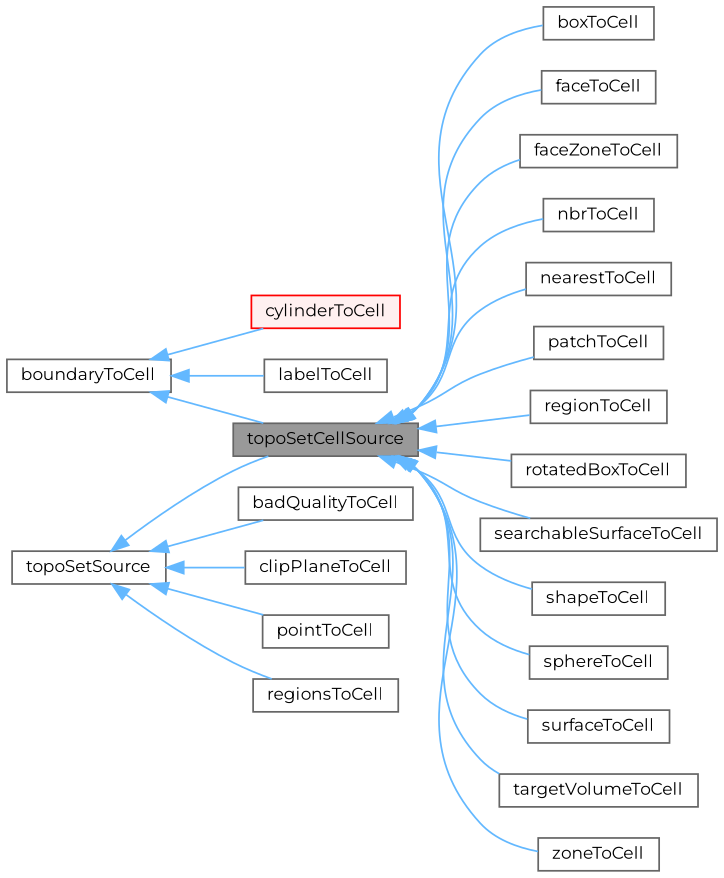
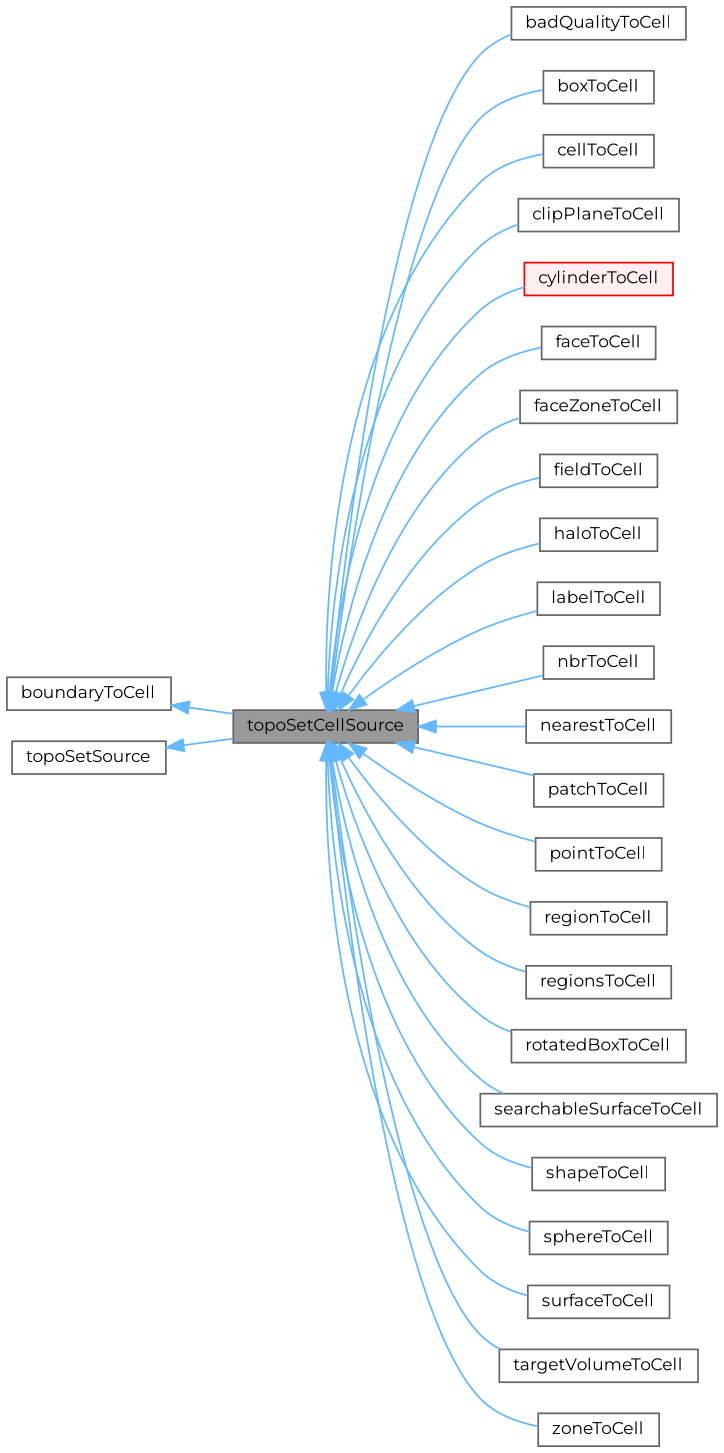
none -> (599, 151)
(215, 342) -> (381, 464)
(226, 376) -> (446, 647)
none -> (599, 471)
(215, 533) -> (390, 295)
none -> (599, 535)
(214, 568) -> (400, 361)
(215, 602) -> (445, 806)
(196, 642) -> (413, 884)
